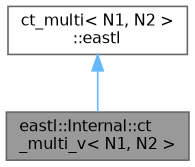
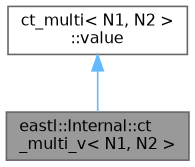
(98, 30) -> (98, 30)
